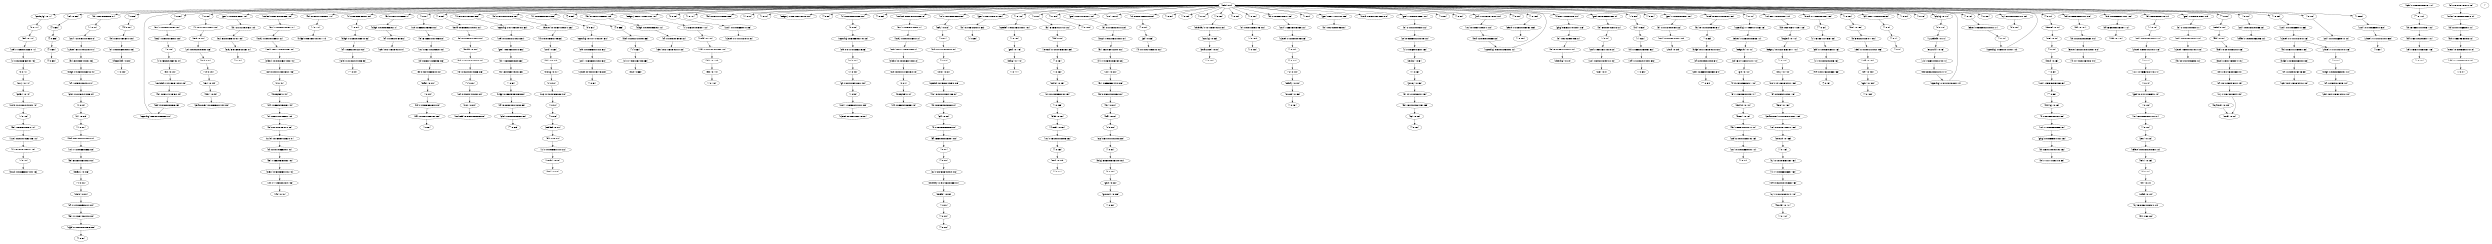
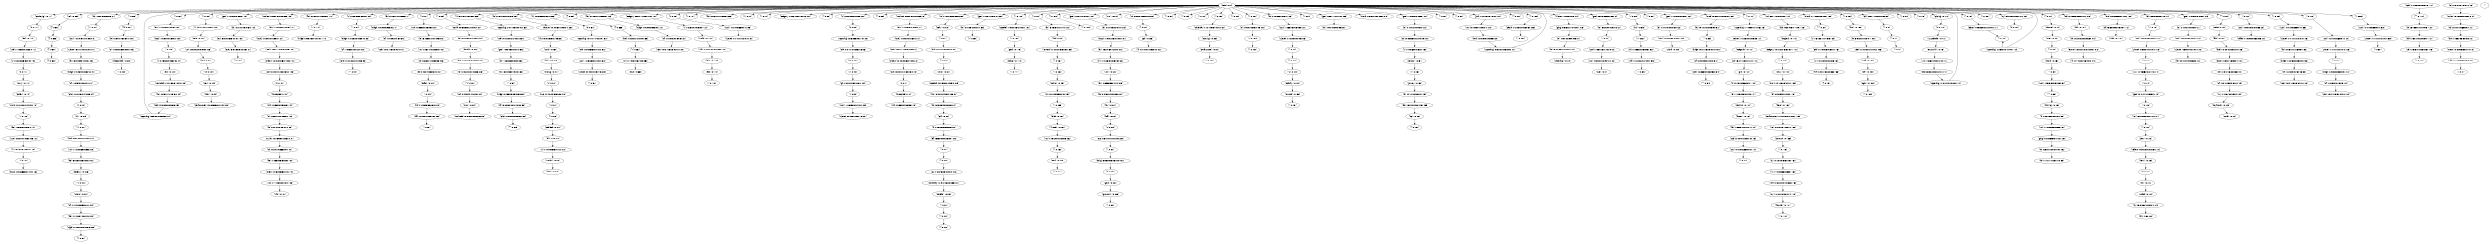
(2001, 43) -> (2003, 45)
(2314, 44) -> (2336, 43)
(2236, 105) -> (2226, 99)
